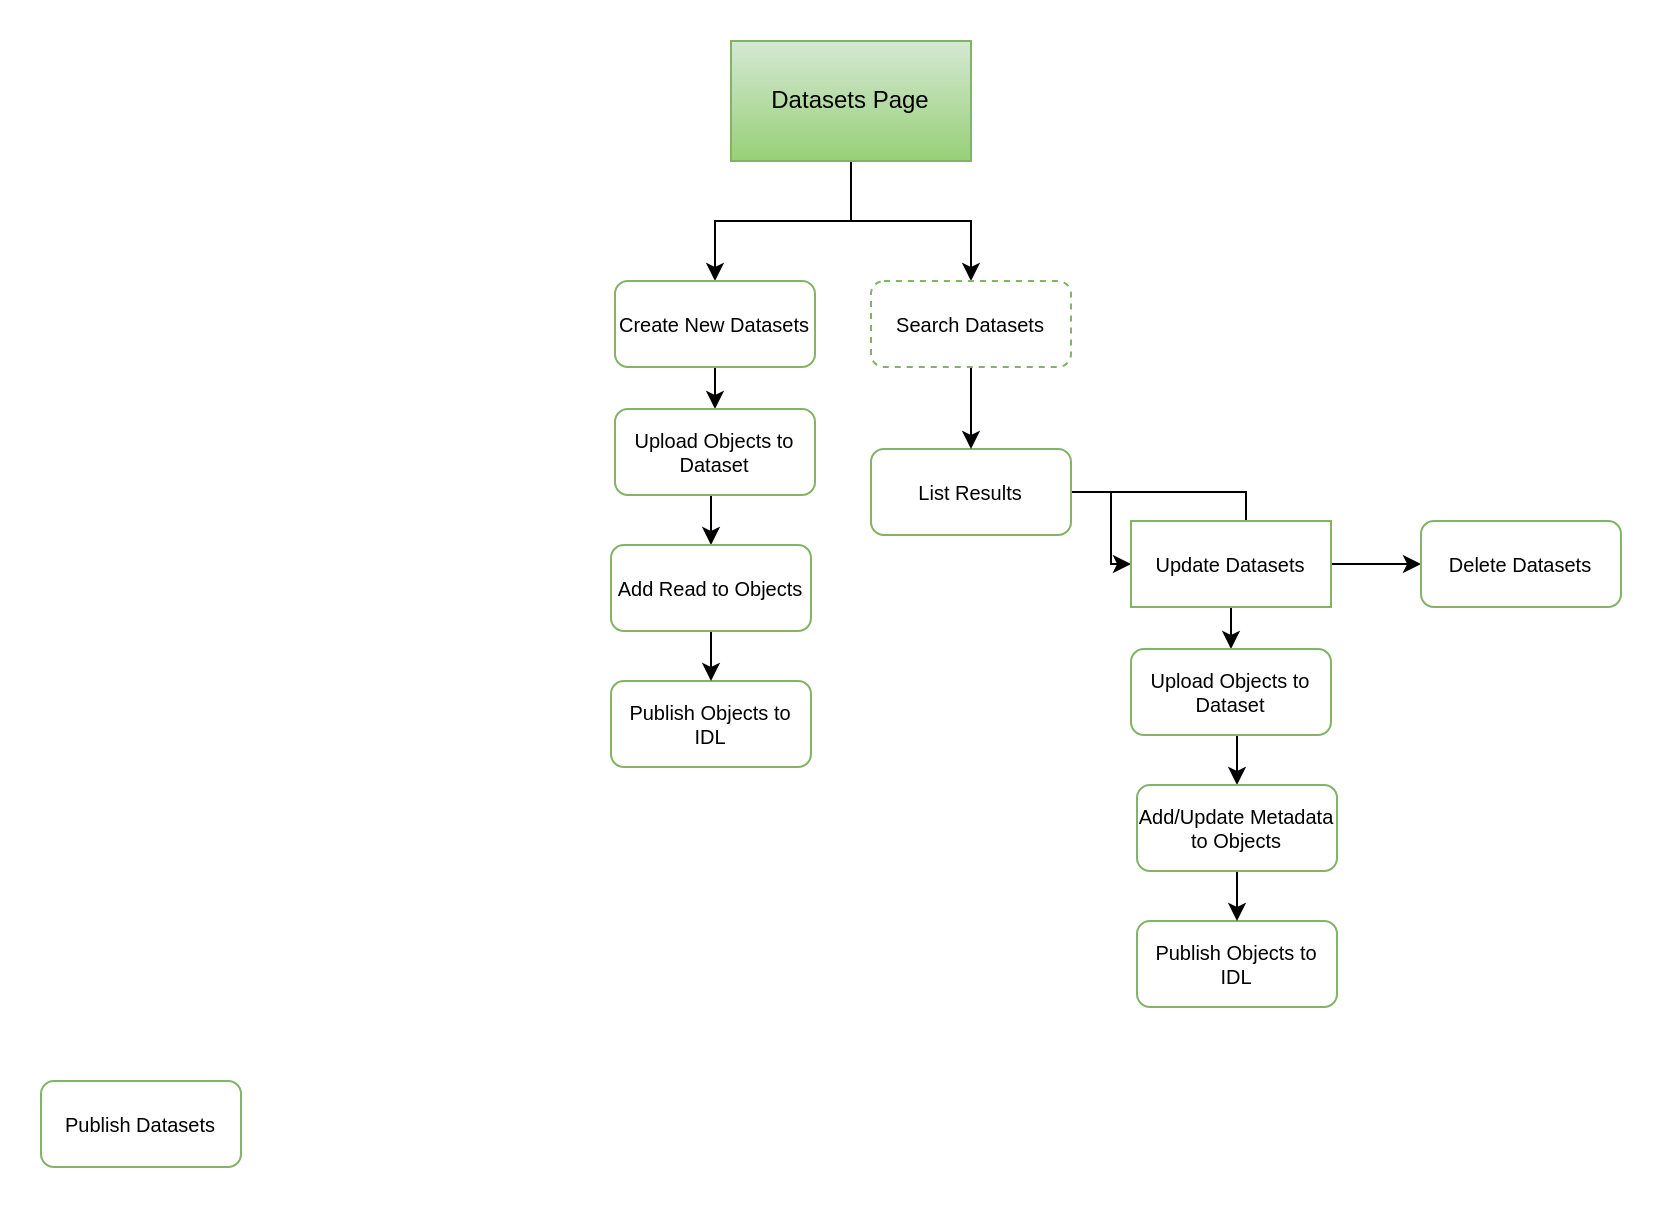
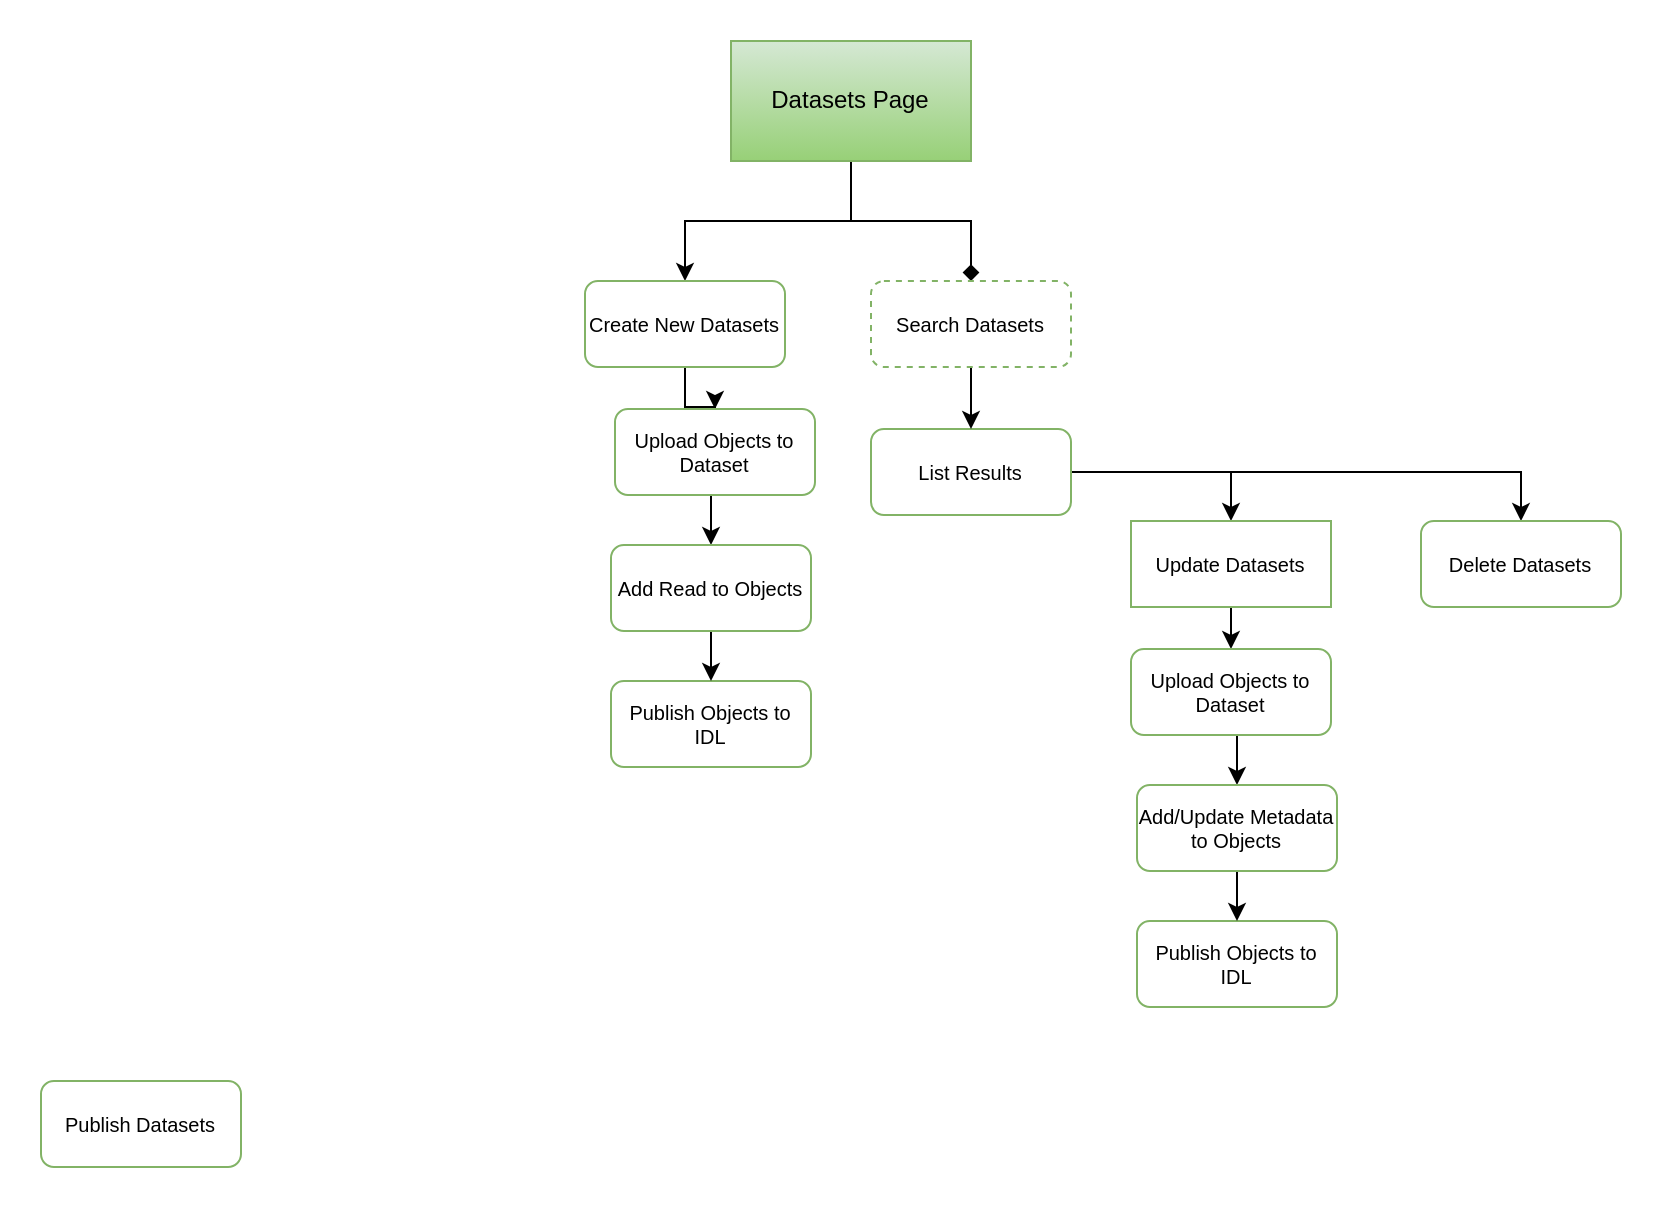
(971, 266) -> (971, 265)
(715, 324) -> (685, 324)
(971, 492) -> (971, 472)
